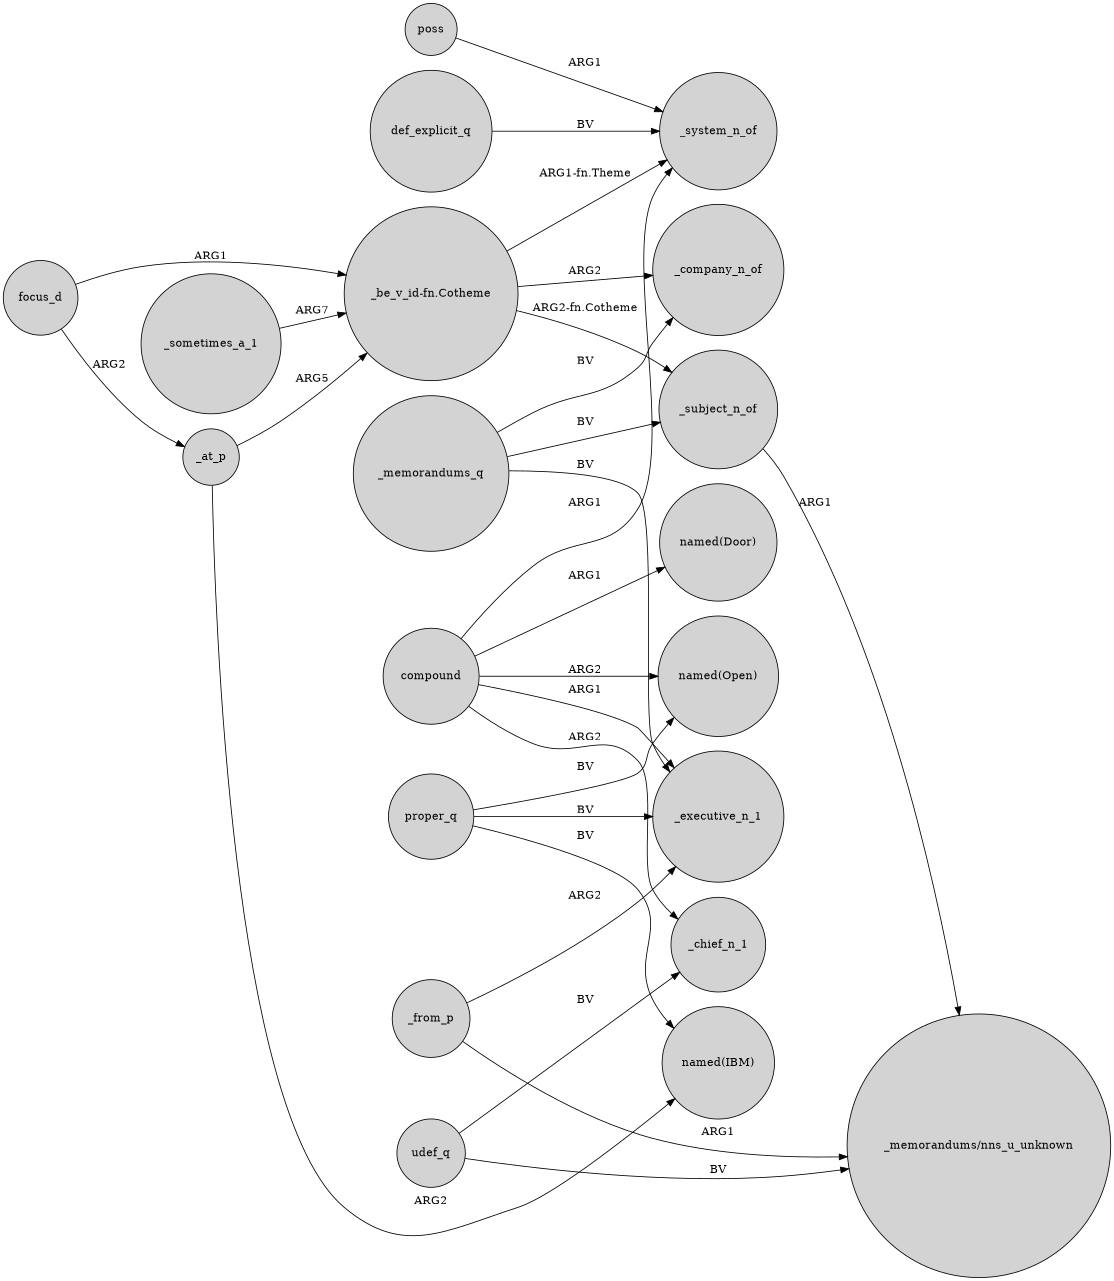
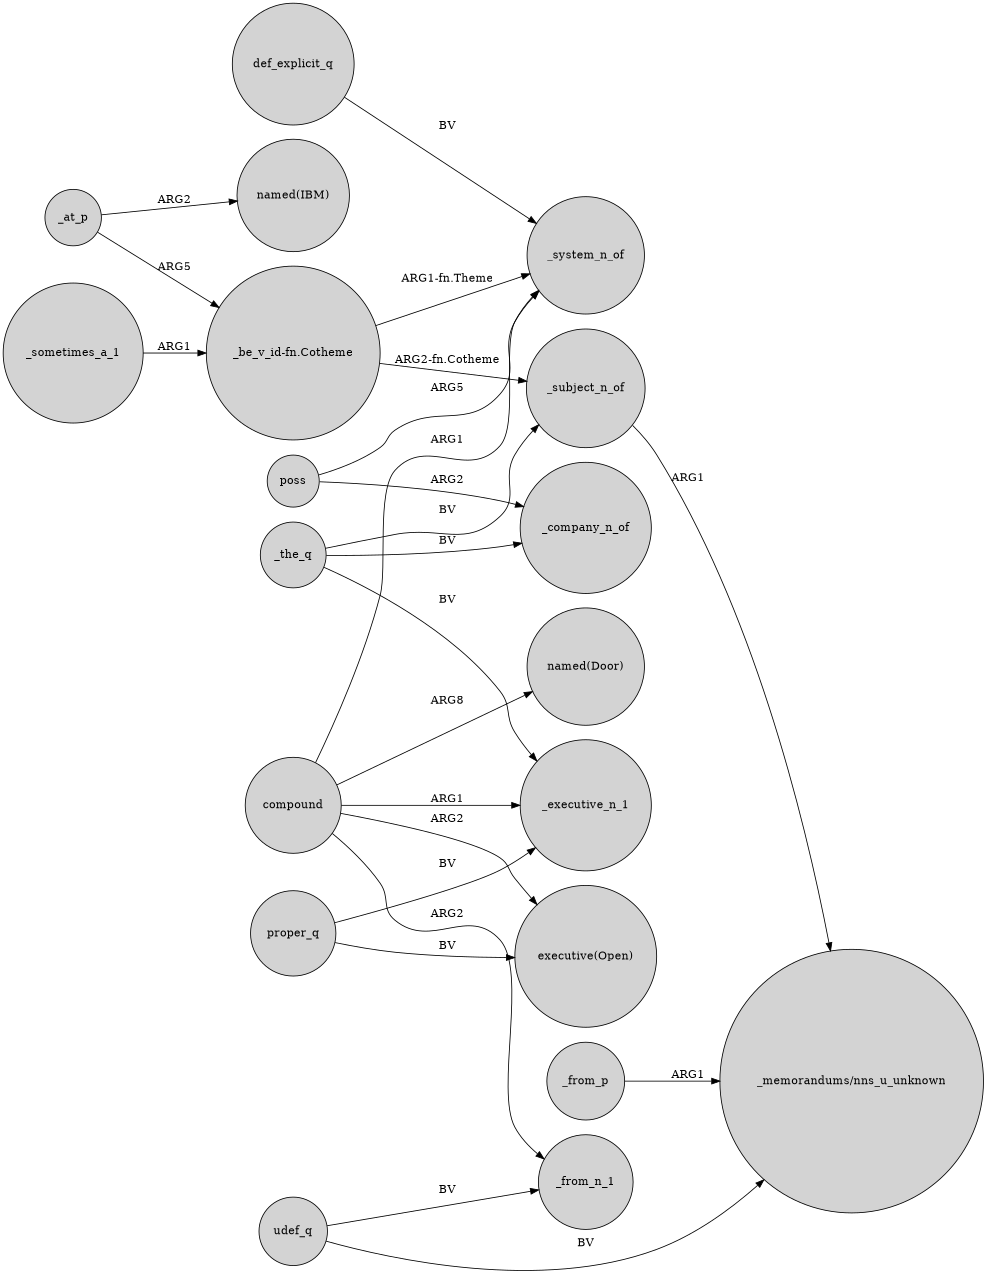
(585, 63) -> (447, 388)
(581, 281) -> (418, 489)
(41, 298) -> none
(313, 311) -> (175, 347)
(431, 474) -> (293, 555)
(585, 576) -> (447, 701)
(718, 676) -> (586, 956)
(624, 878) -> none
(718, 945) -> (586, 1182)
(574, 946) -> none
